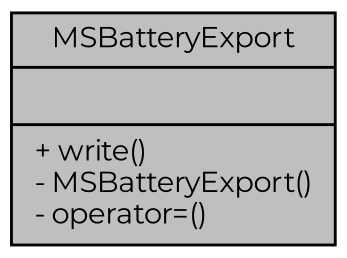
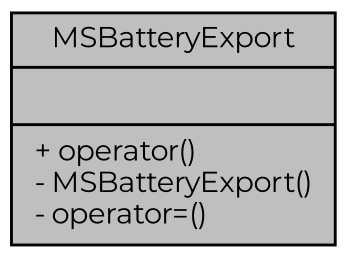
(92, 152) -> (116, 152)
